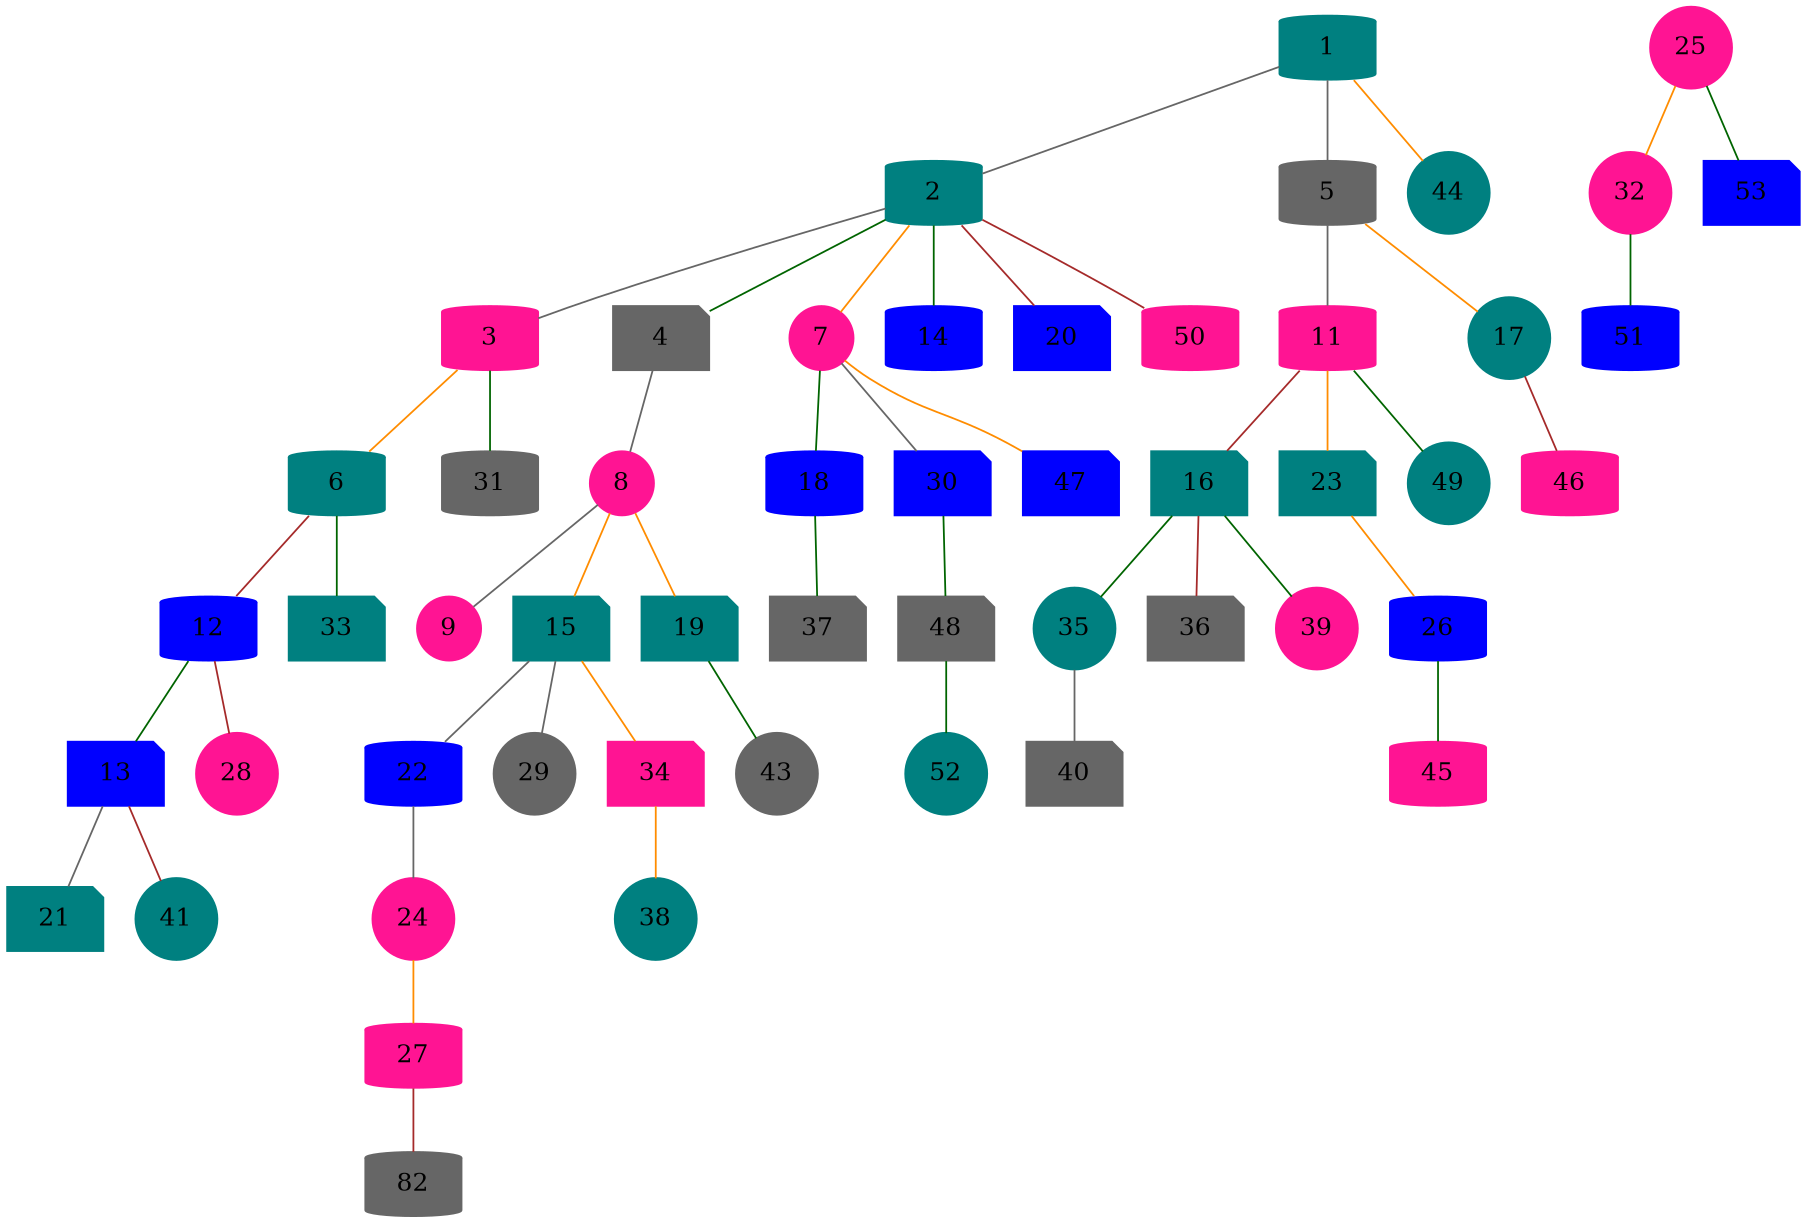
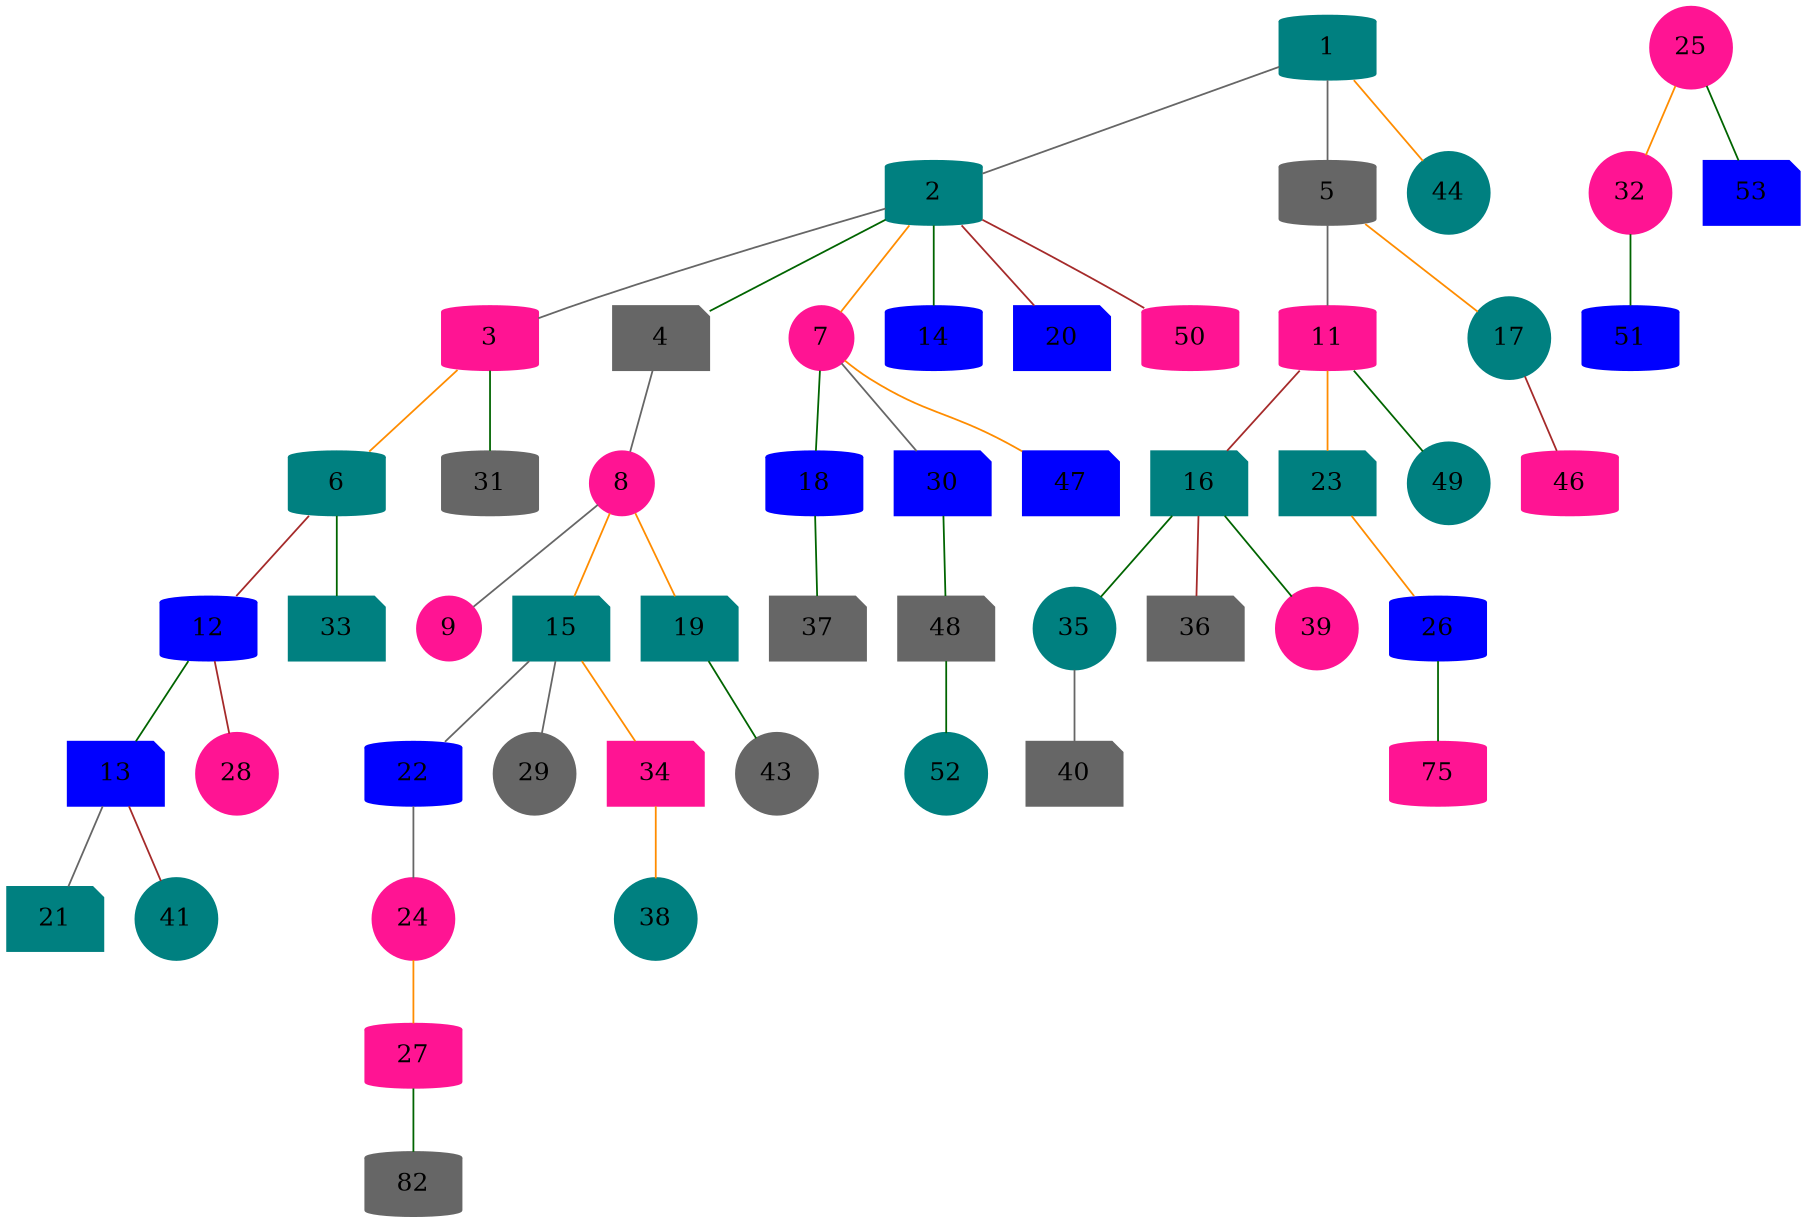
(1438, 774) -> (1438, 774)
(413, 1120) -> (413, 1120)
